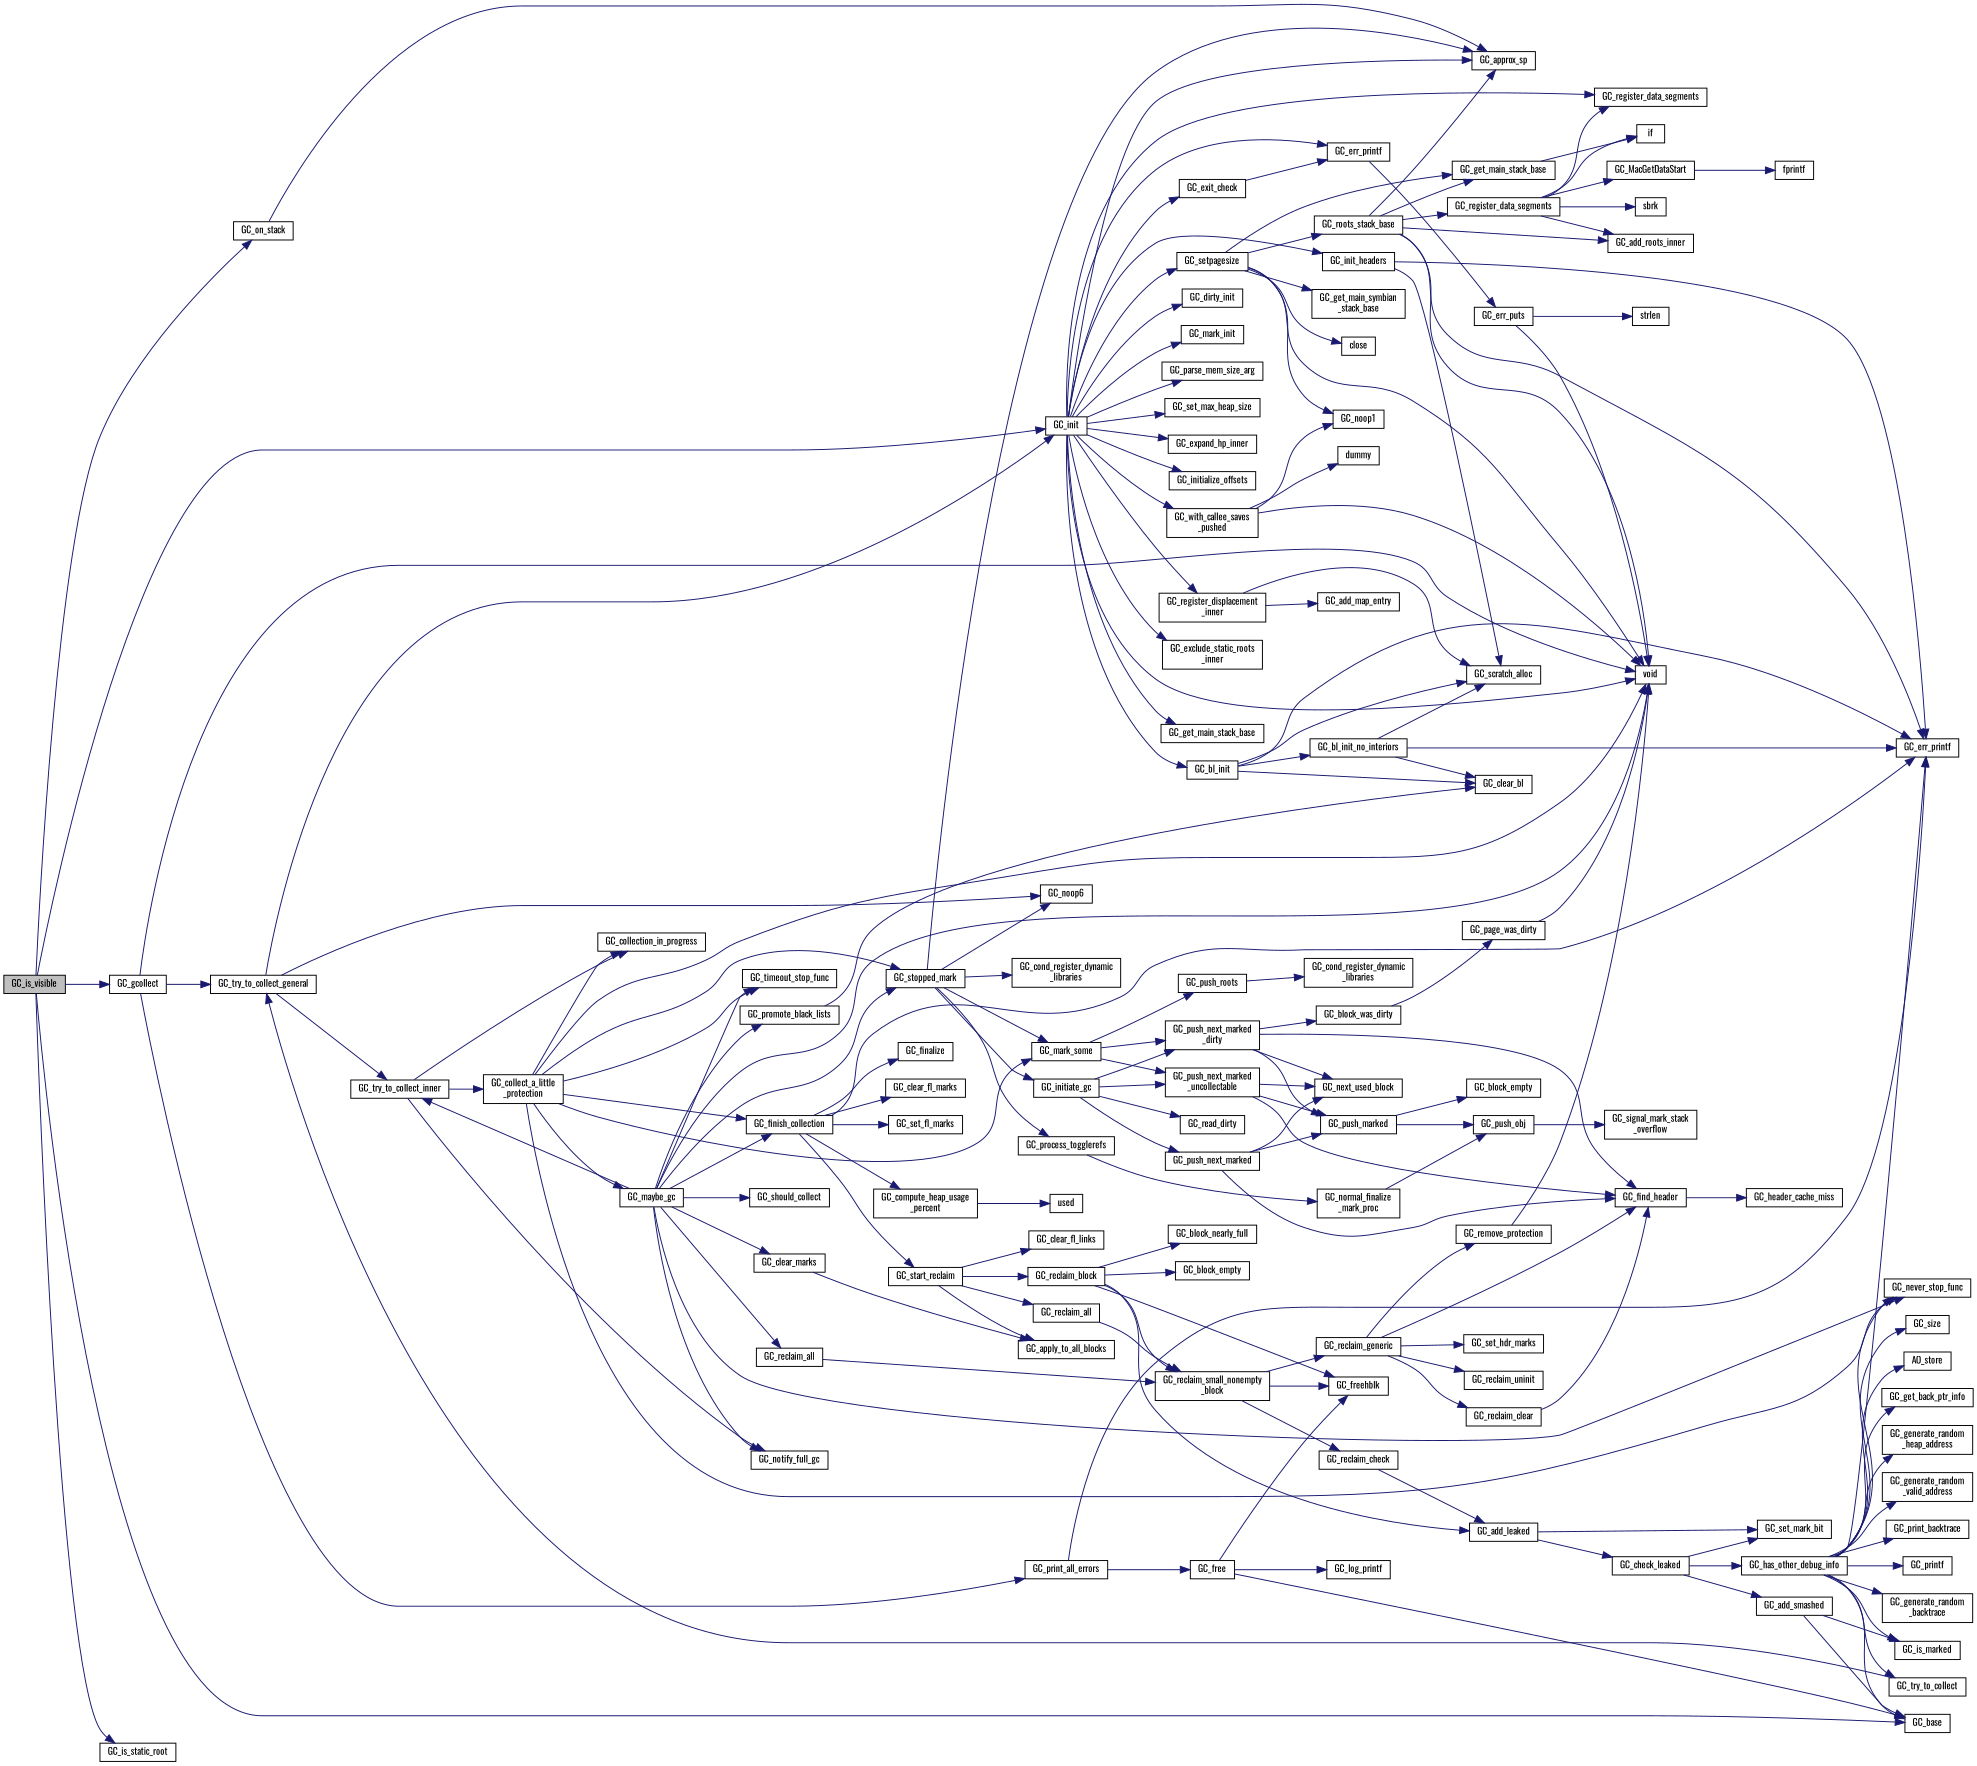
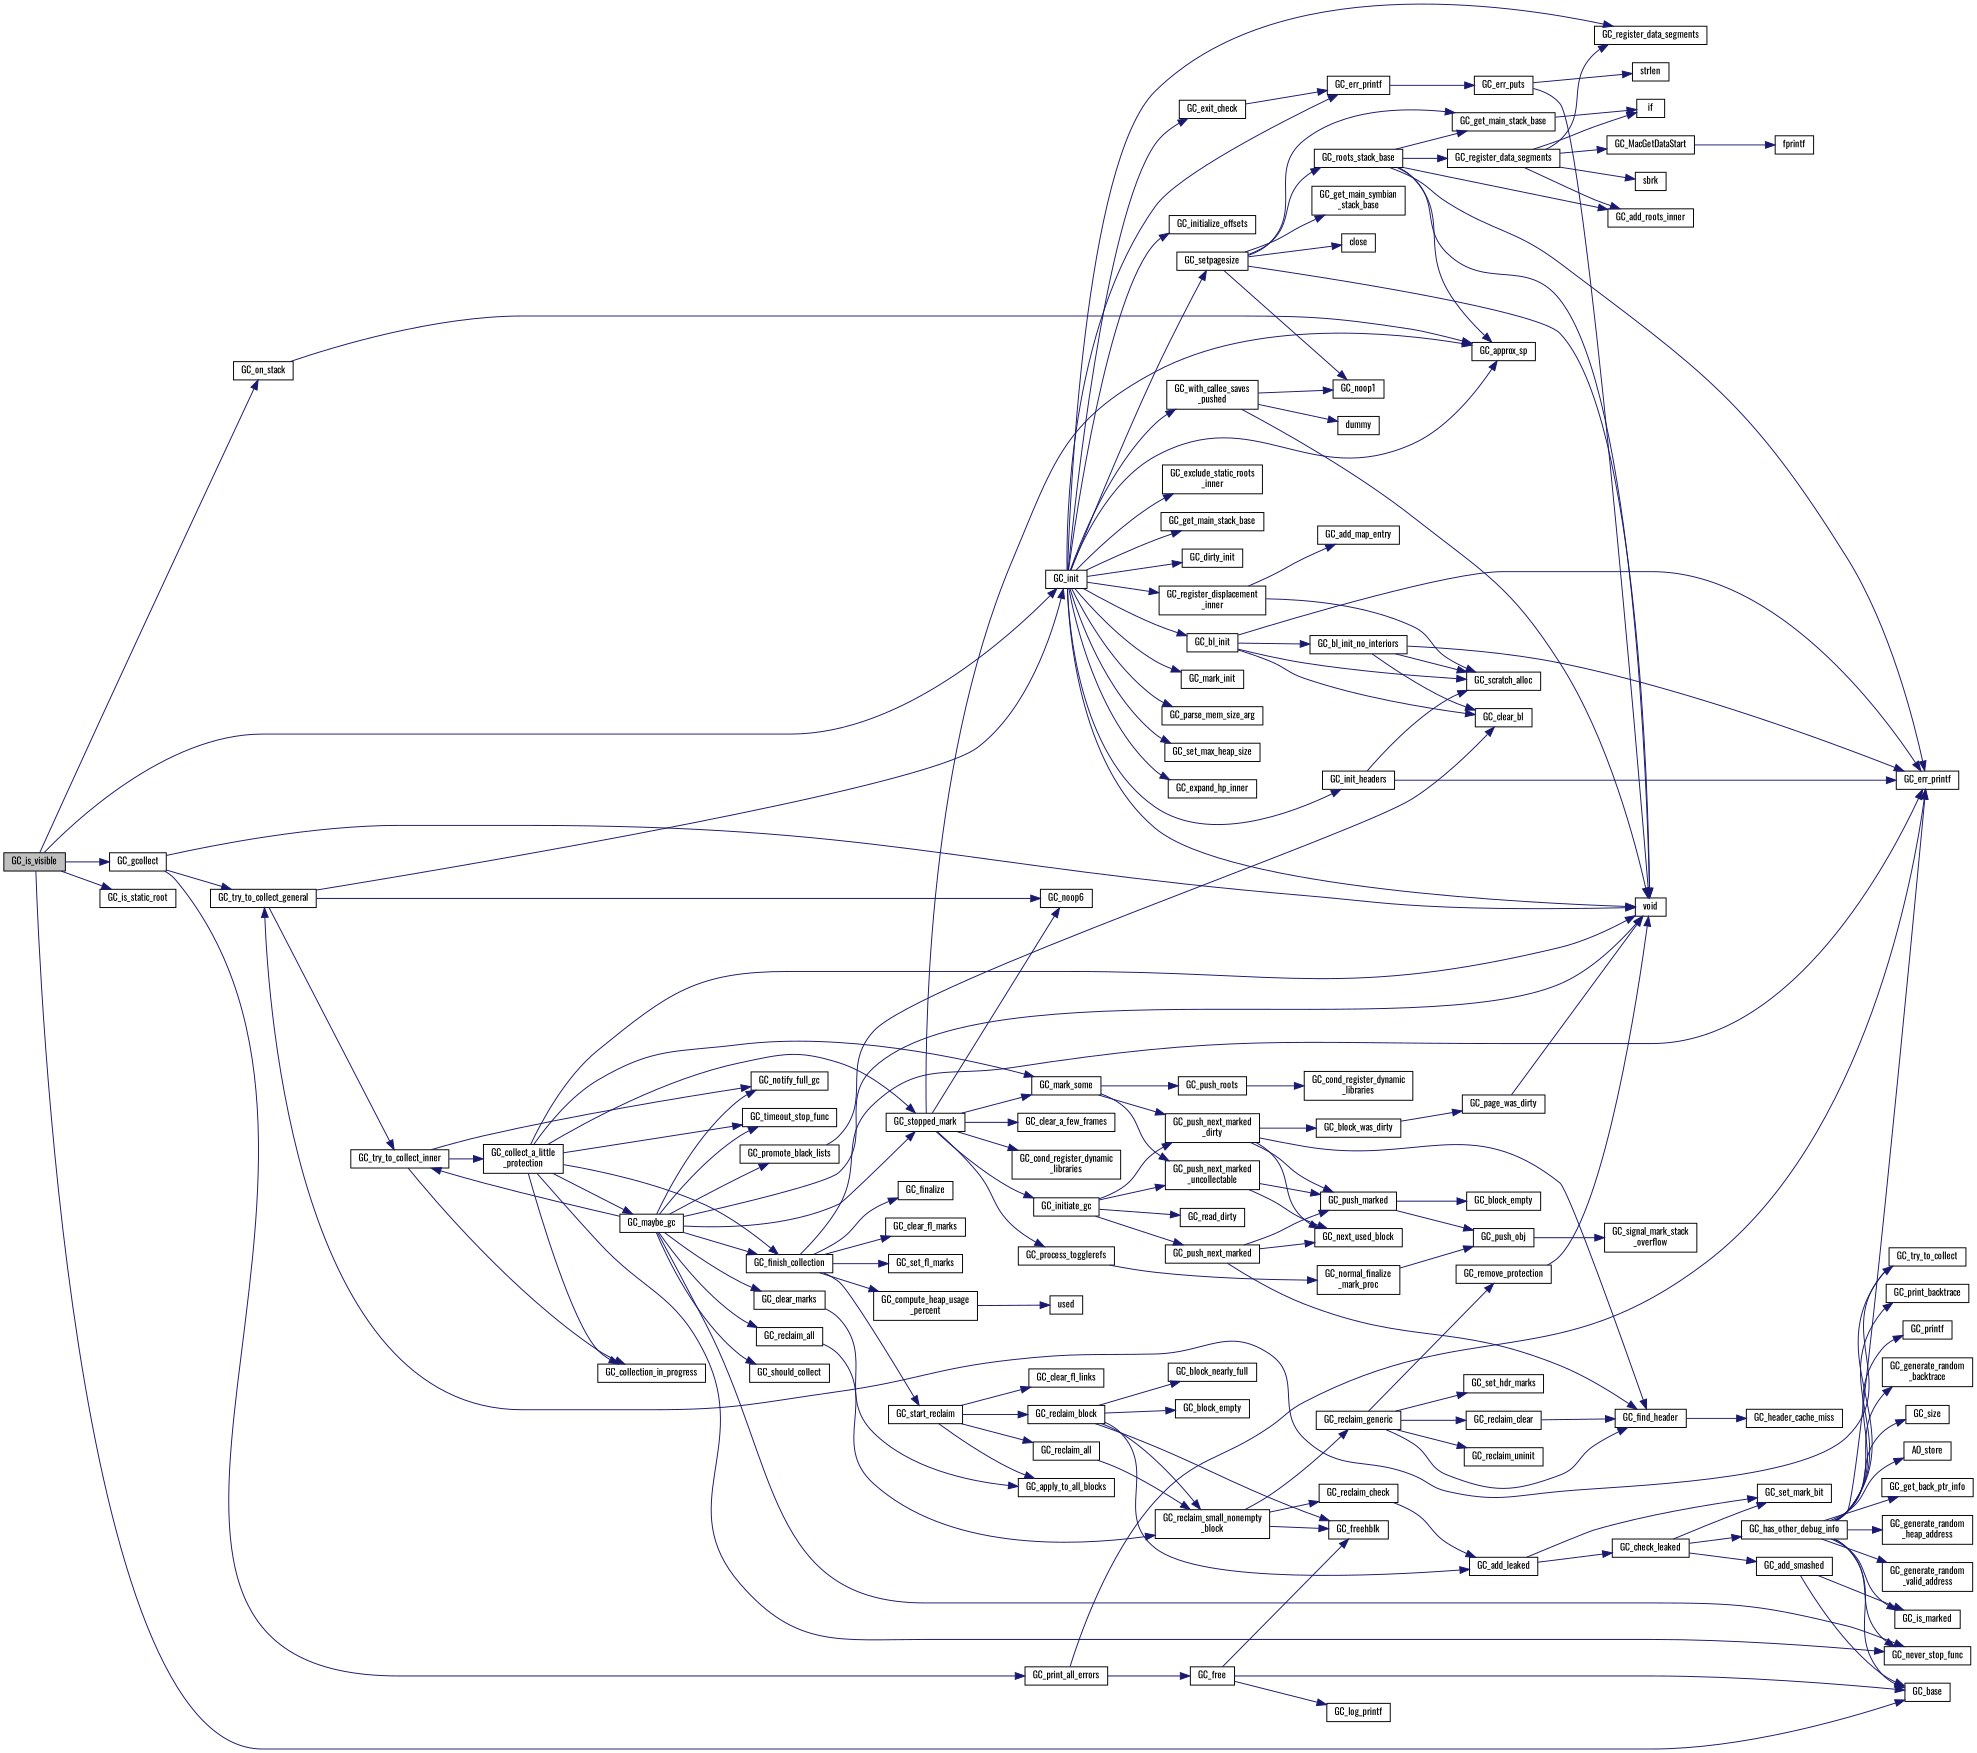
none -> (1066, 1122)
(1428, 1174) -> none
